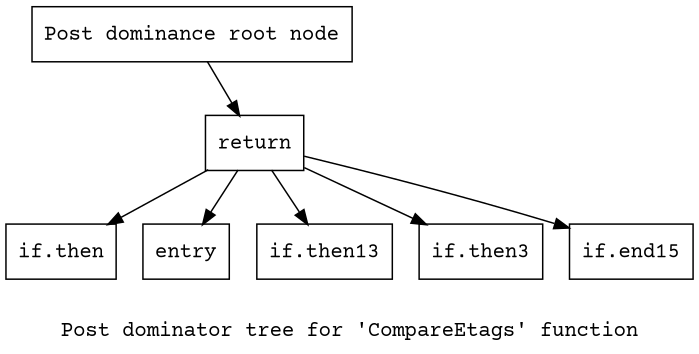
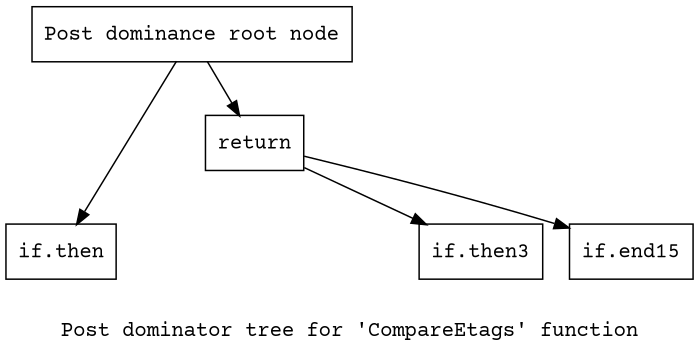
(165, 194) -> (131, 136)
(186, 252) -> none
(325, 252) -> none
